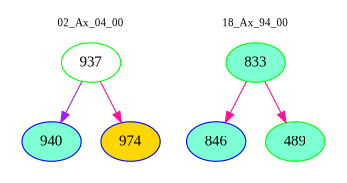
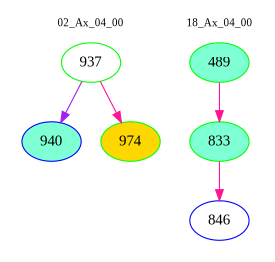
(256, 24) -> (220, 24)
(273, 97) -> (219, 97)
(131, 142) -> (131, 142)
(216, 142) -> (219, 221)
